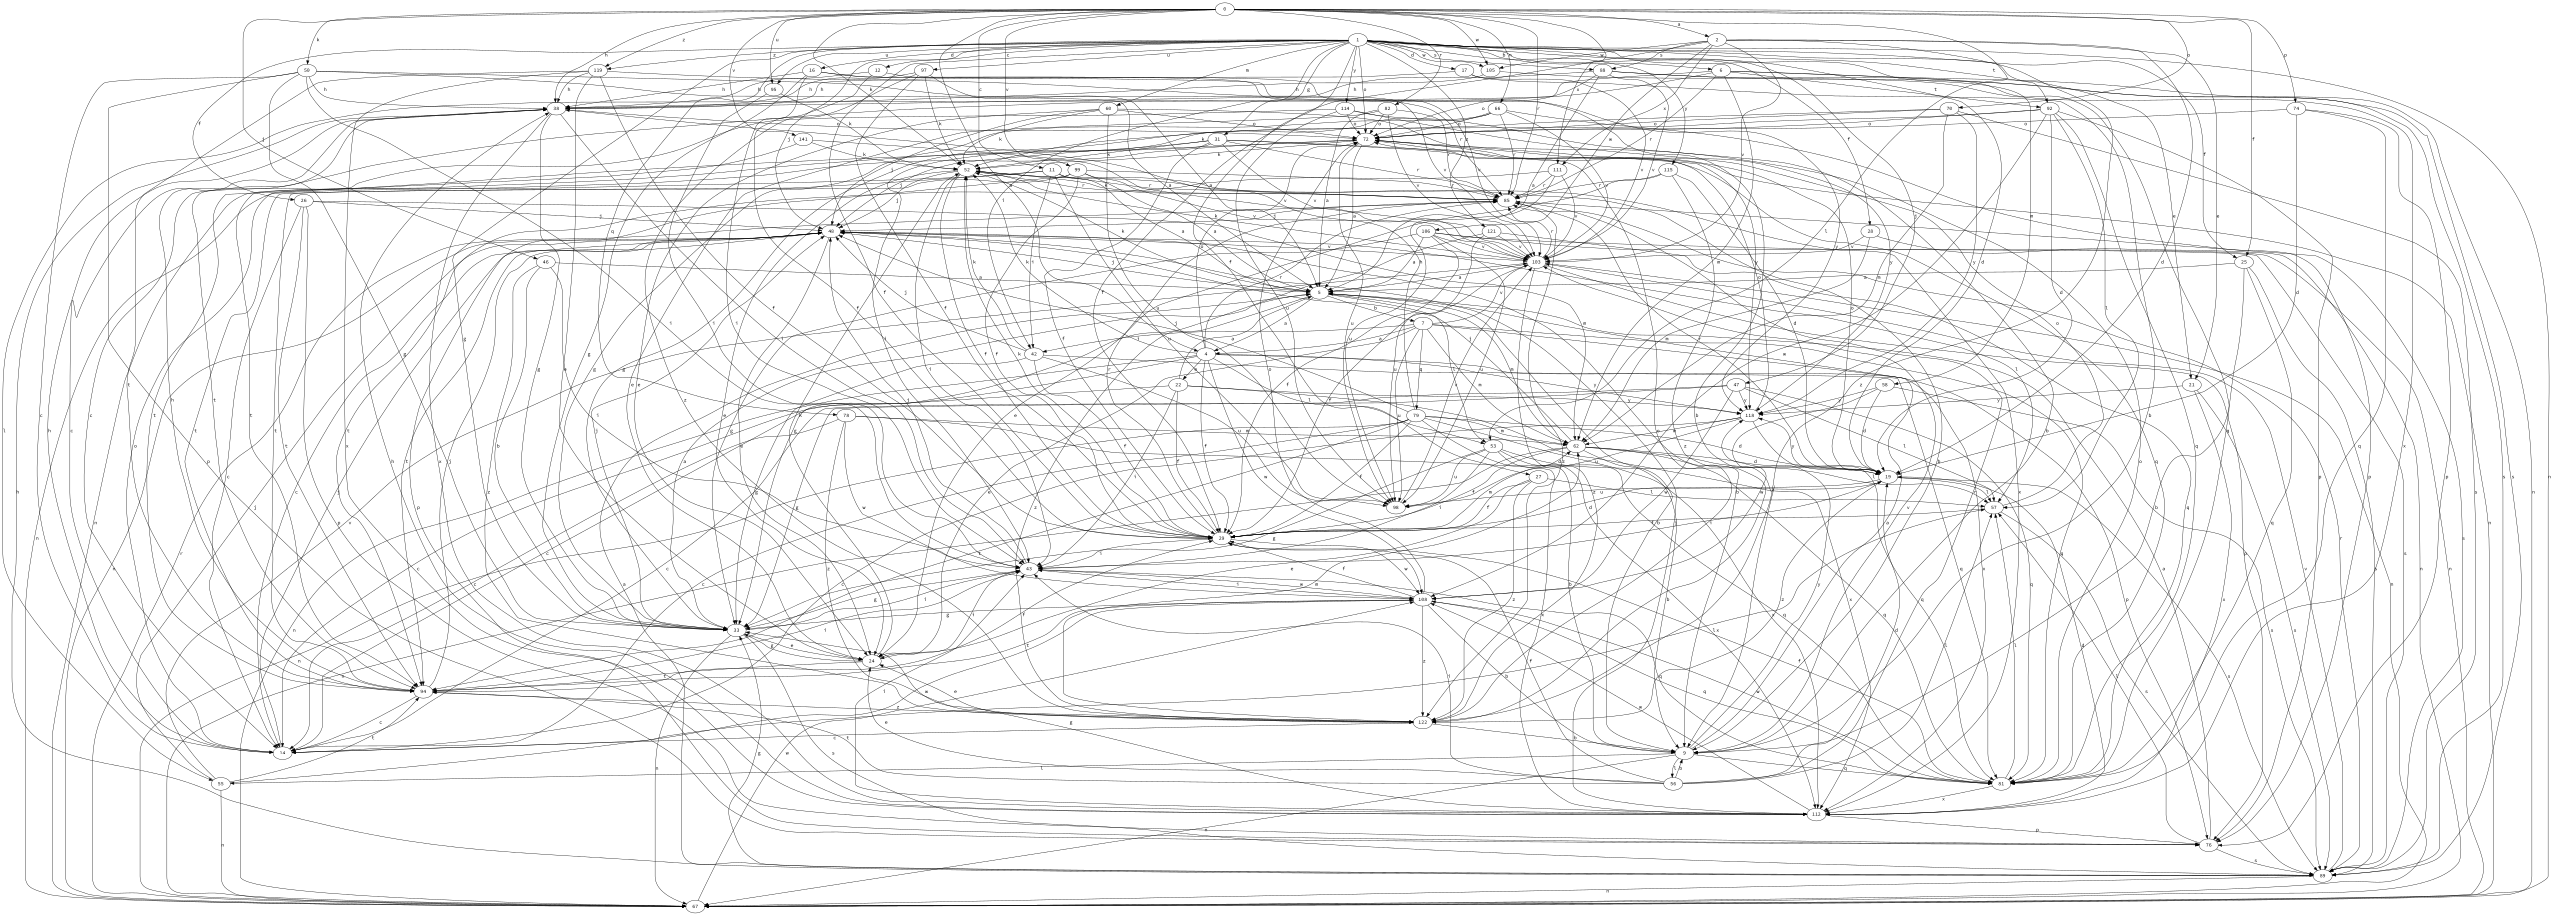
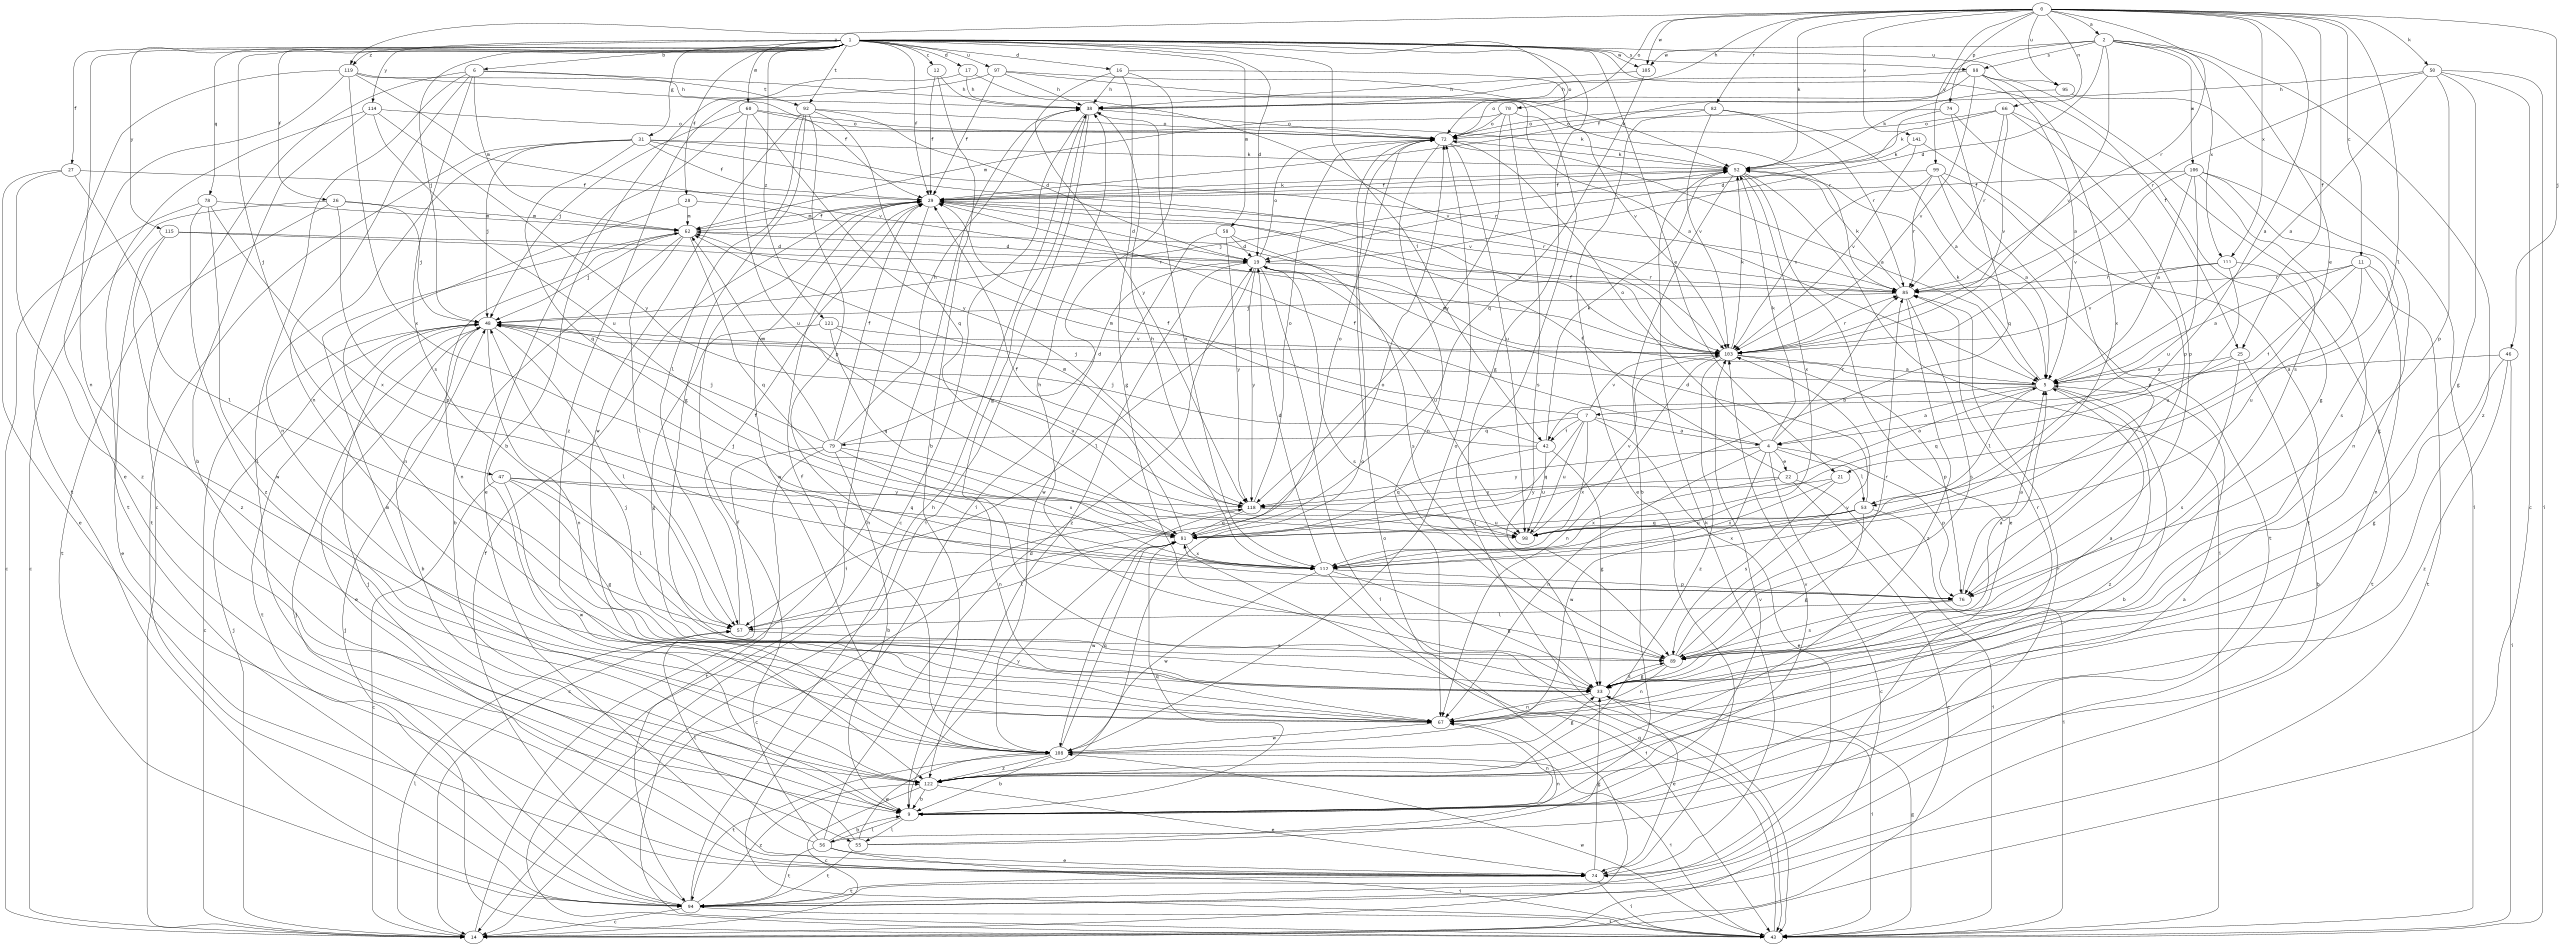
(1234, 194) -> none
(498, 446) -> (2374, 523)
